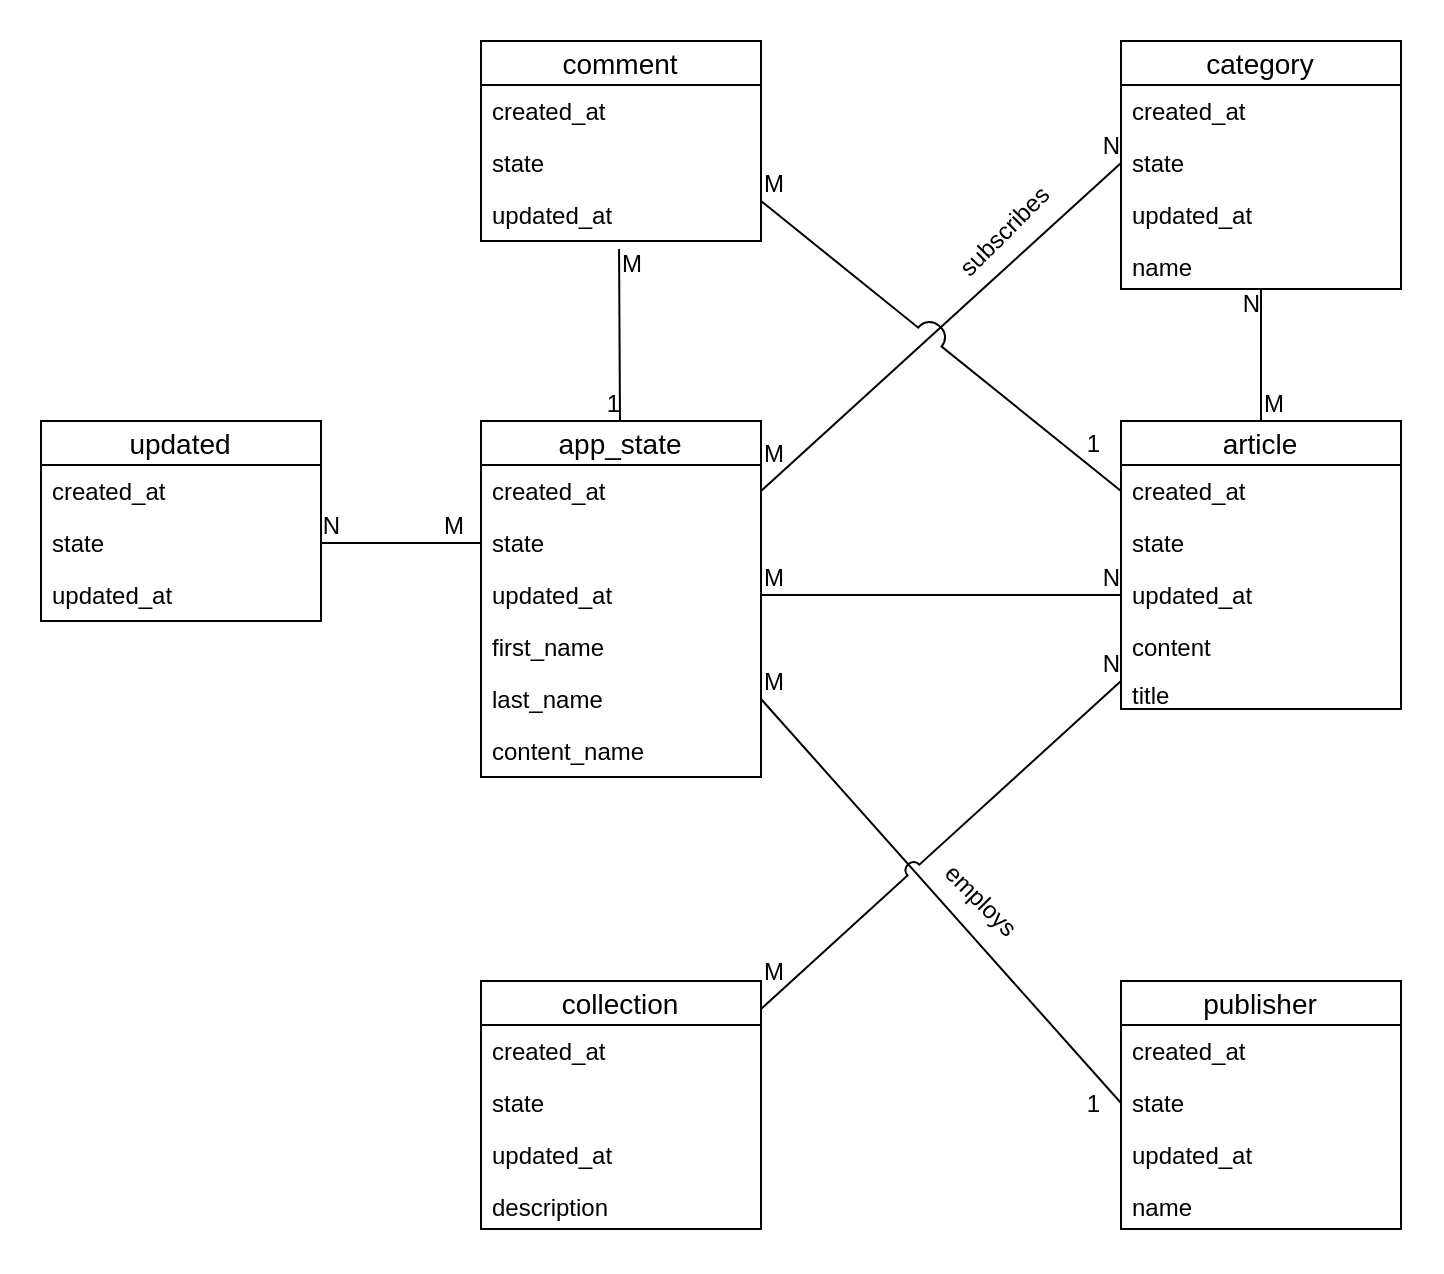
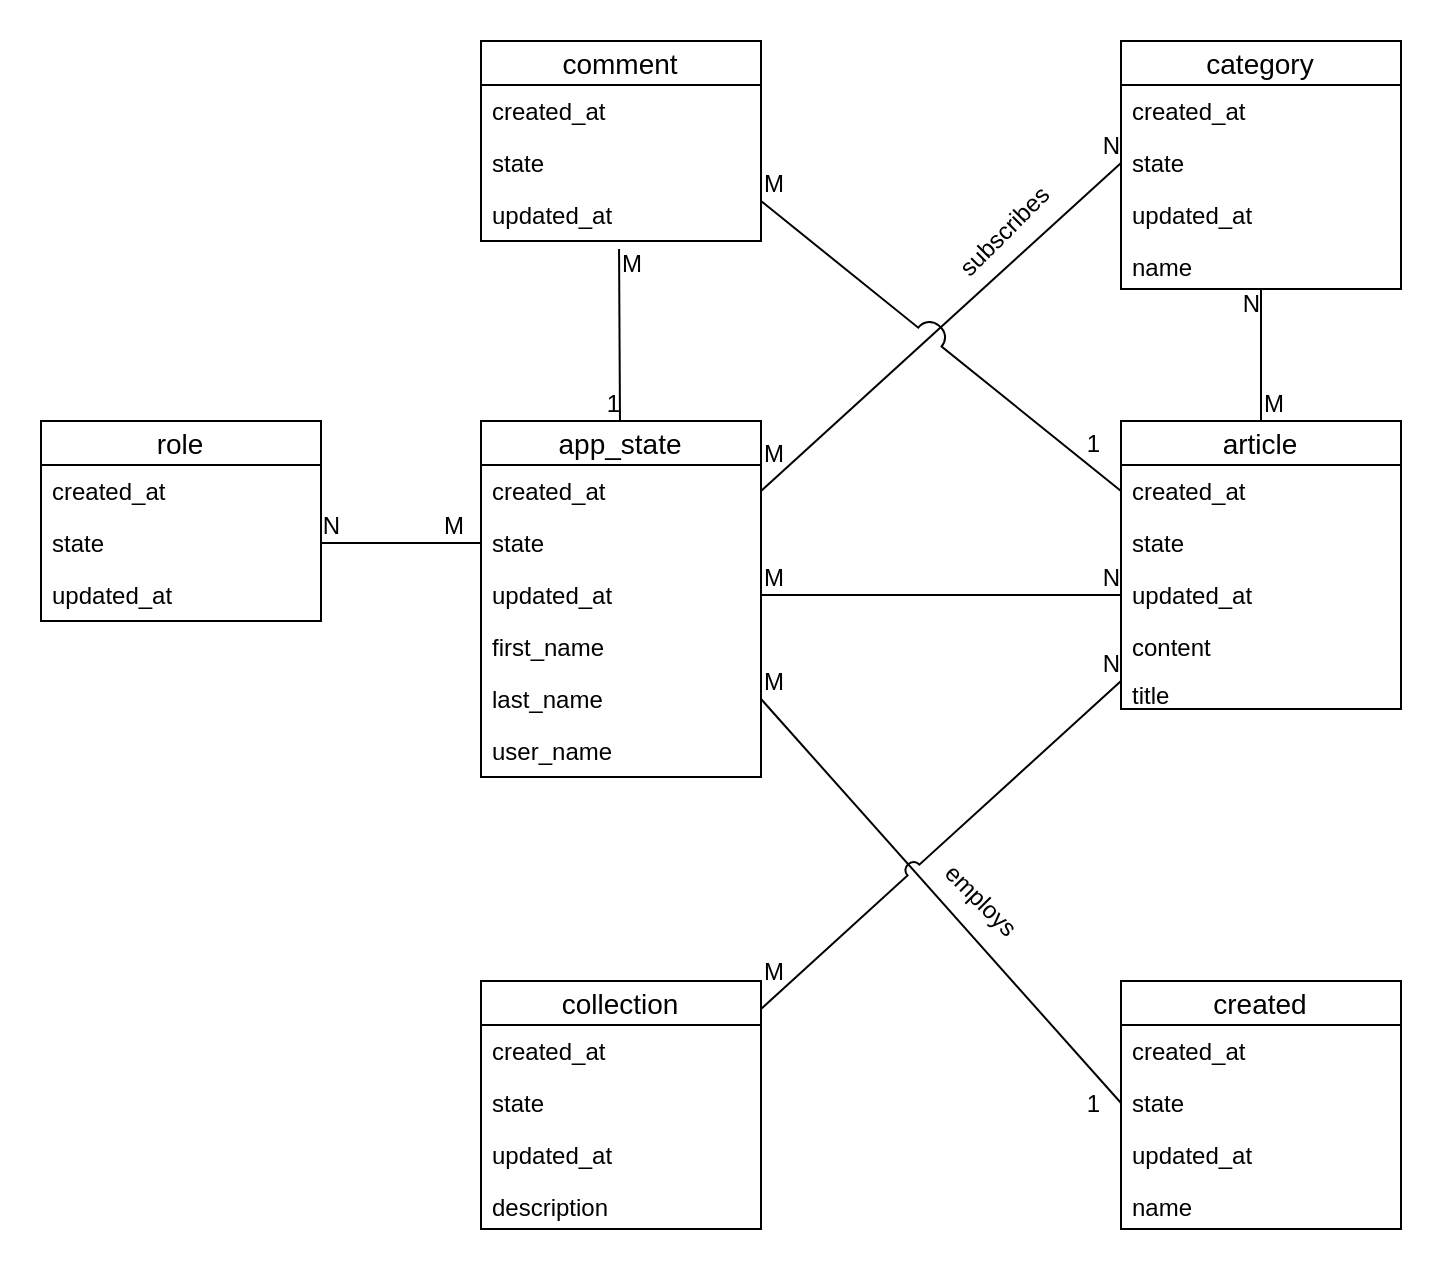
(180, 445) -> (180, 445)
(573, 752) -> (552, 752)
(1260, 1005) -> (1260, 1005)
